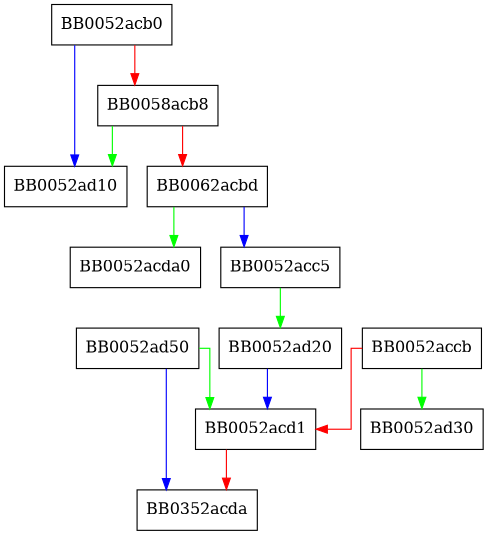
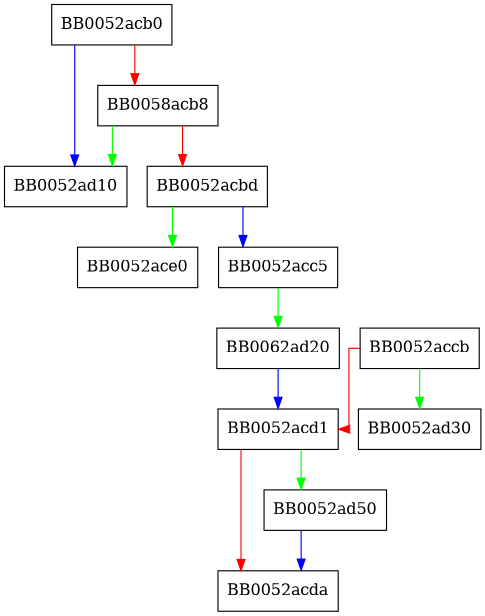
(207, 187) -> (207, 187)
(135, 267) -> (138, 267)
(280, 348) -> (278, 348)
(210, 368) -> (301, 464)
(197, 510) -> (278, 591)
